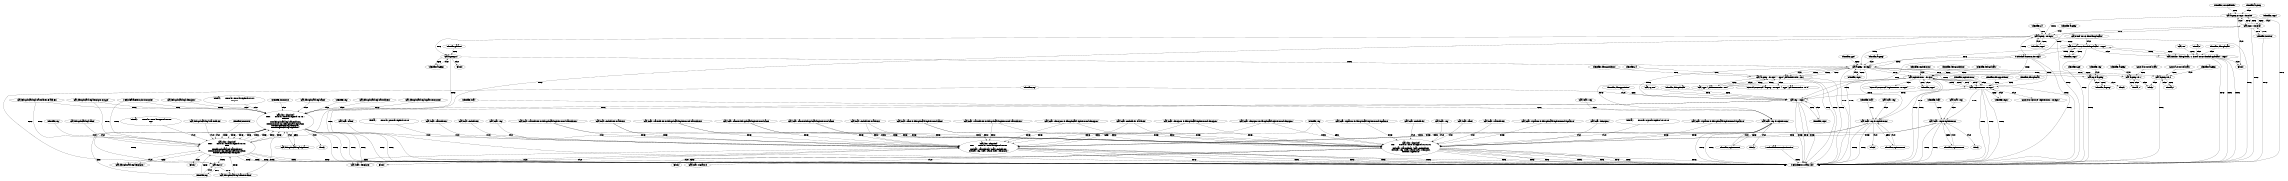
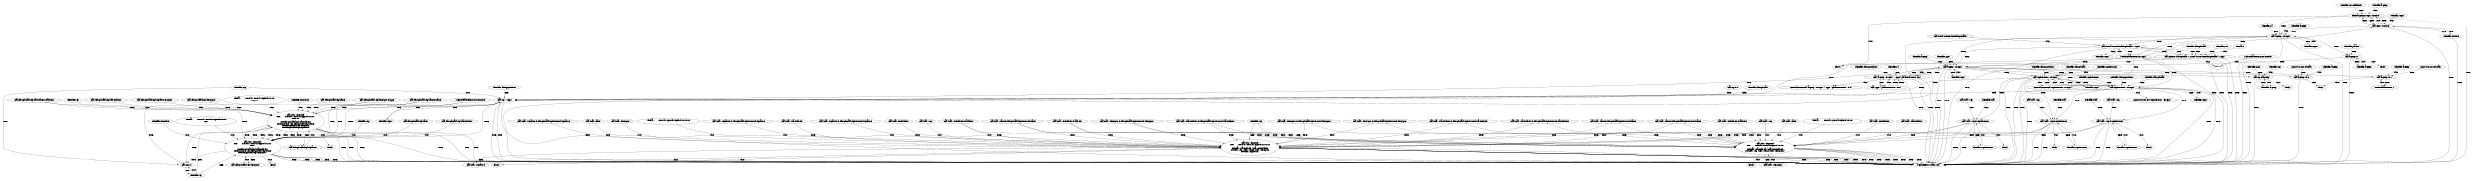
(2239, 16) -> (2365, 16)
(2087, 36) -> (1951, 36)
(2181, 47) -> (2222, 47)
none -> (2218, 67)
(2136, 88) -> (2384, 88)
(2170, 88) -> none
(224, 170) -> (287, 105)
